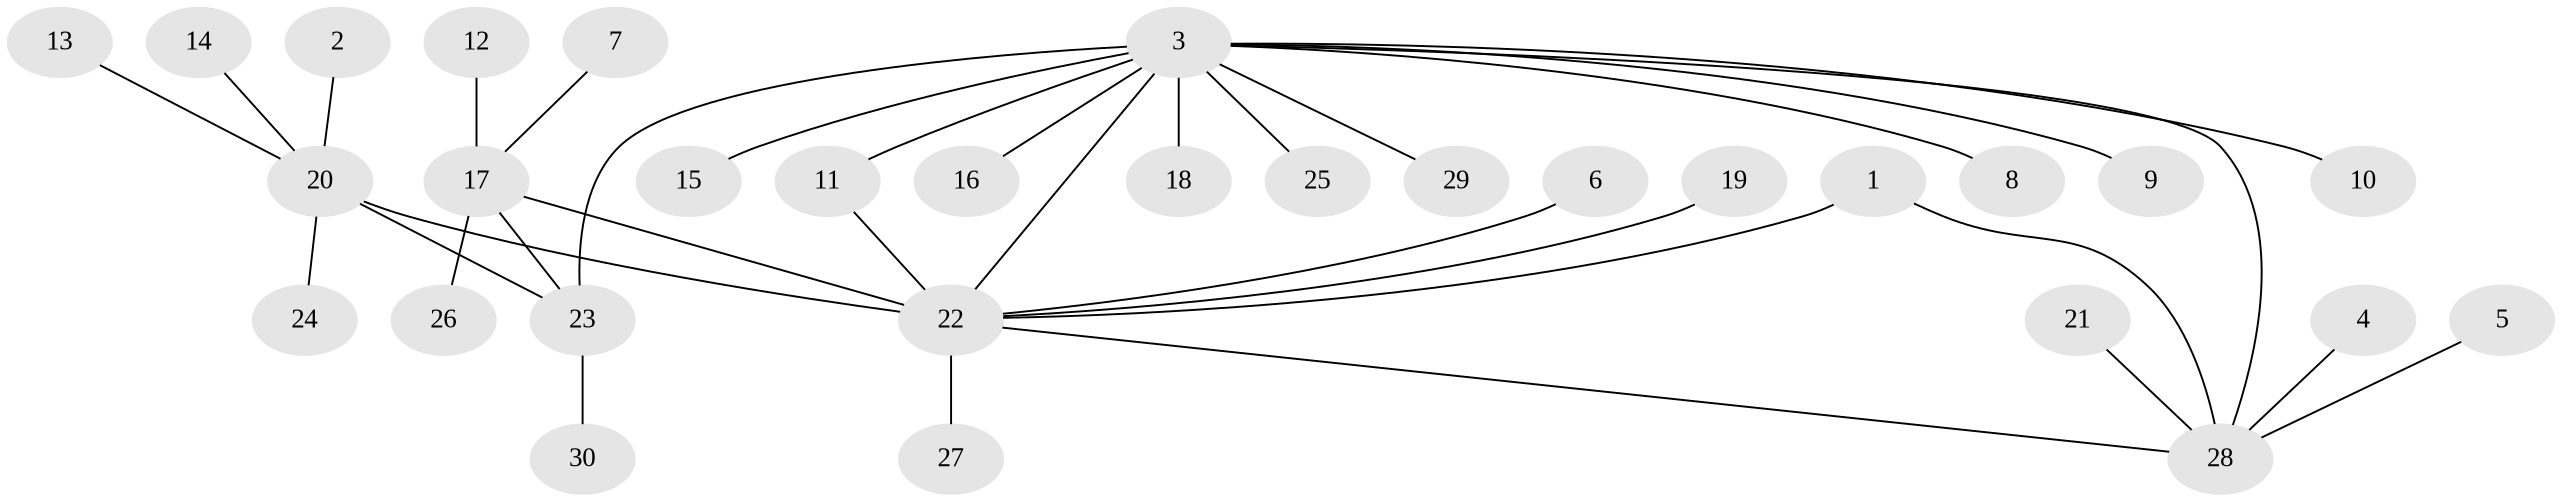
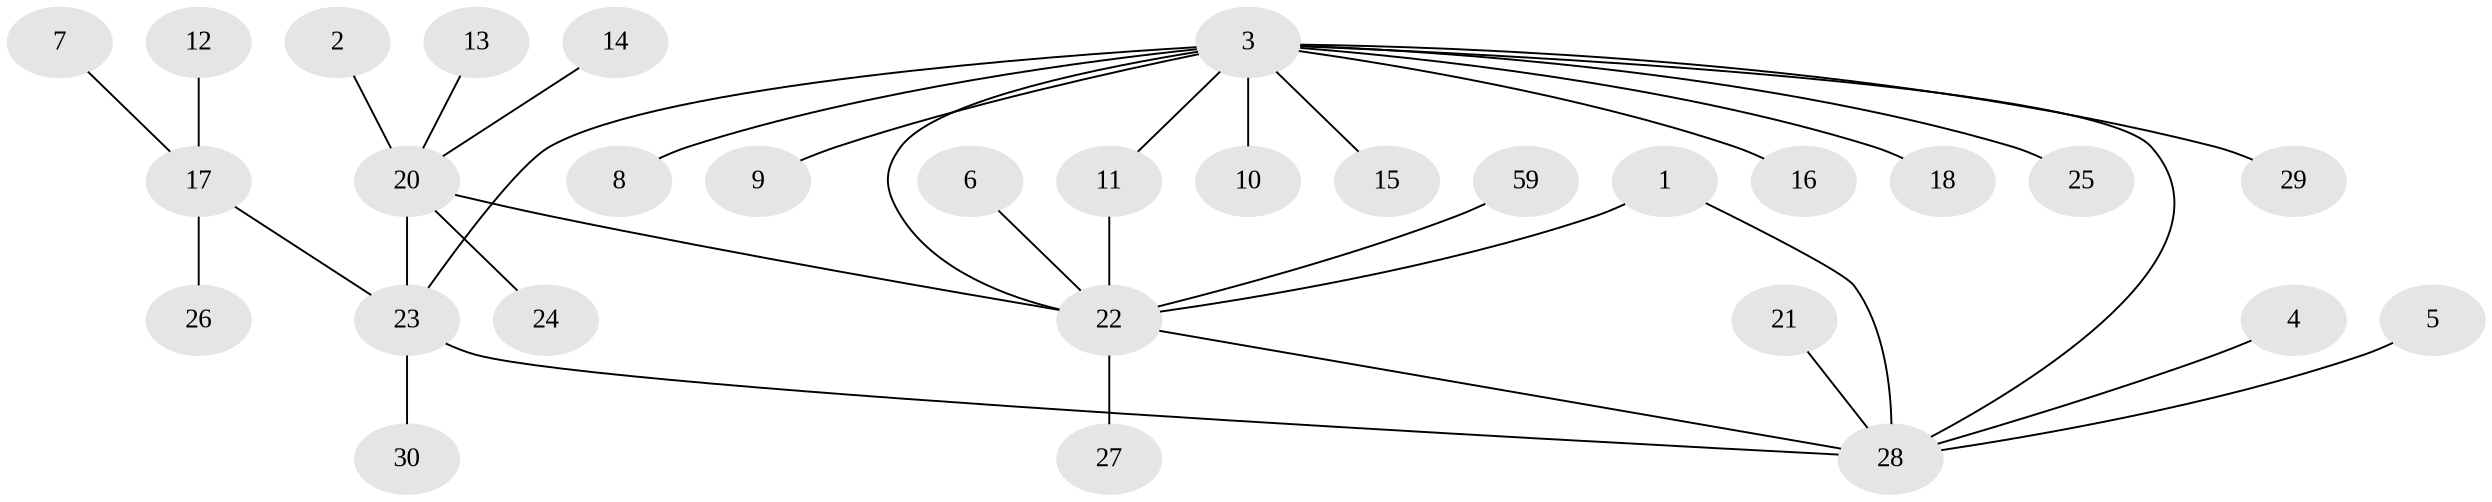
(1734, 181) -> (1526, 181)
(714, 251) -> none
none -> (1140, 415)
